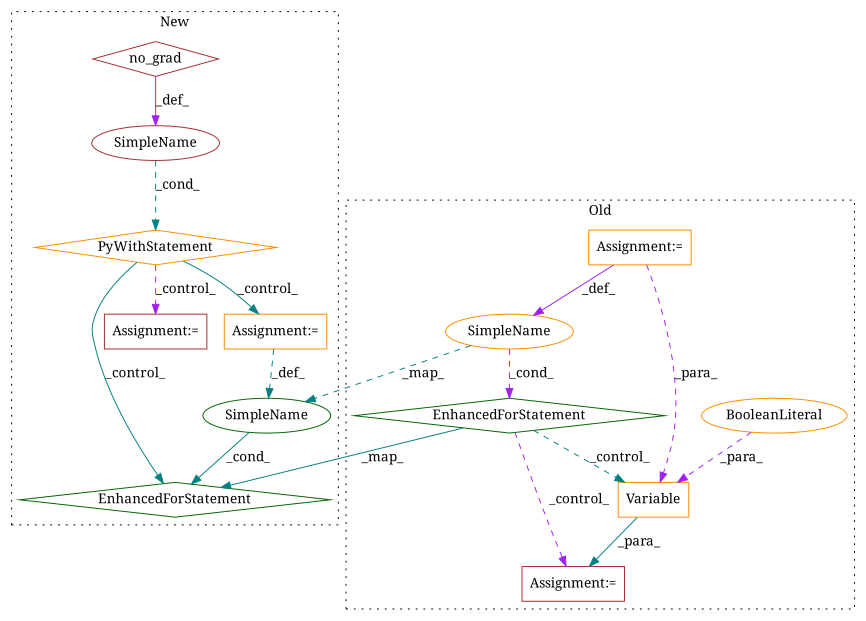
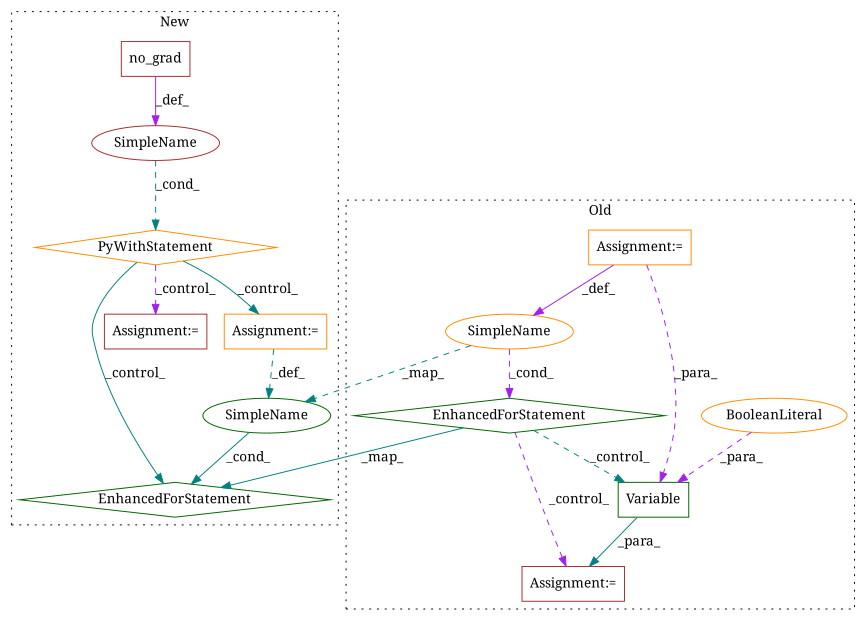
(156, 59) -> (156, 59)
(653, 500) -> (653, 500)
